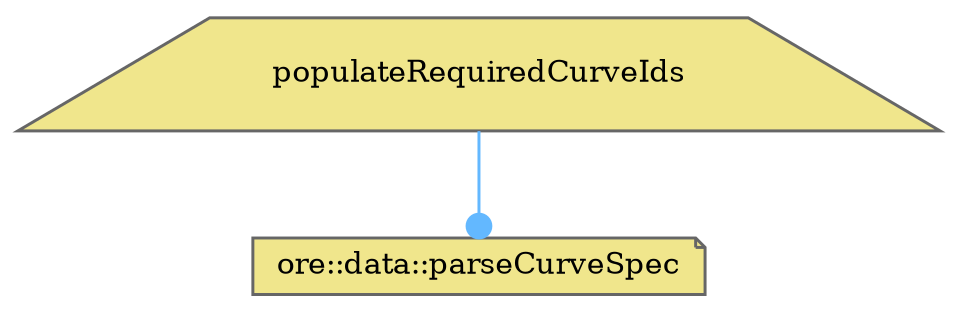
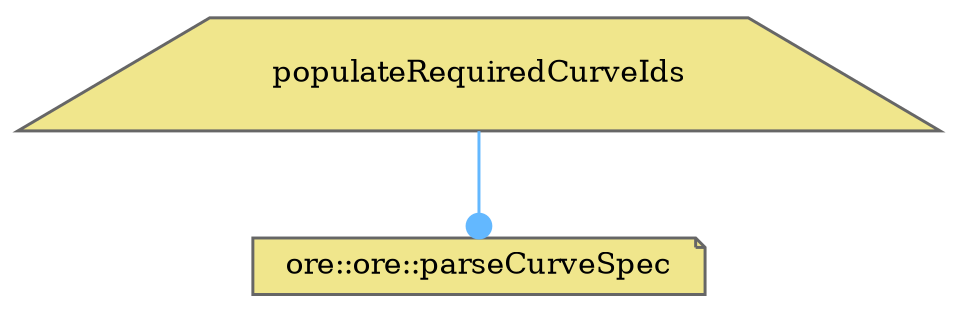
(479, 266) -> (479, 266)
